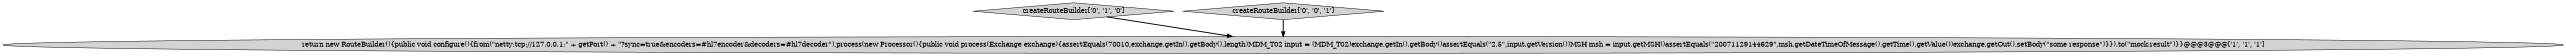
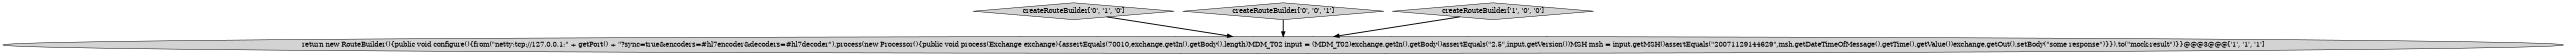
none -> (1493, 11)
